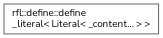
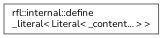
(81, 19) -> (81, 19)
